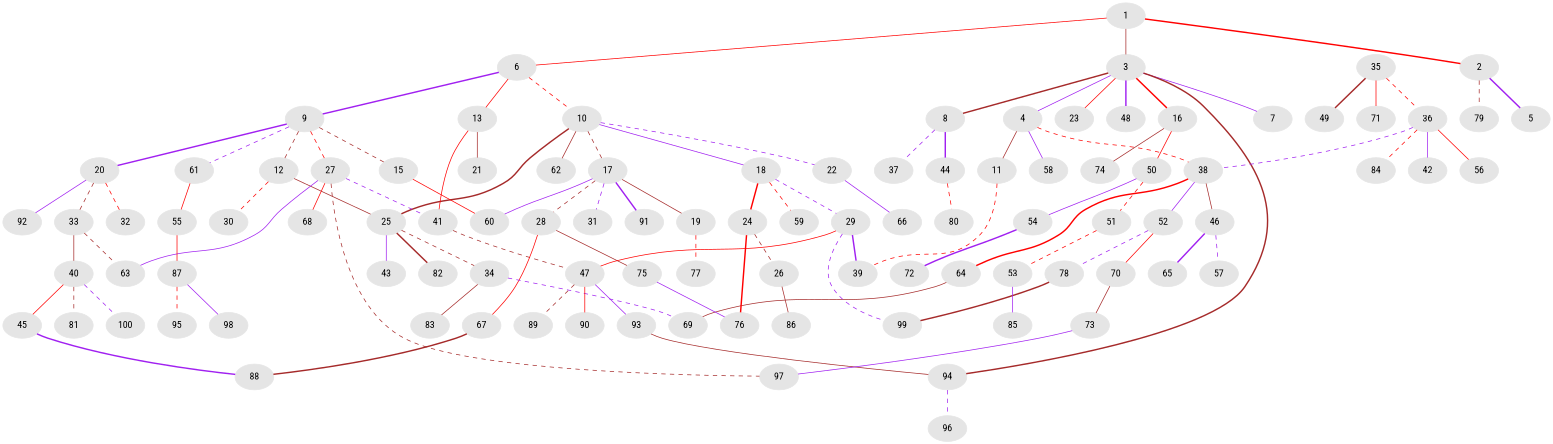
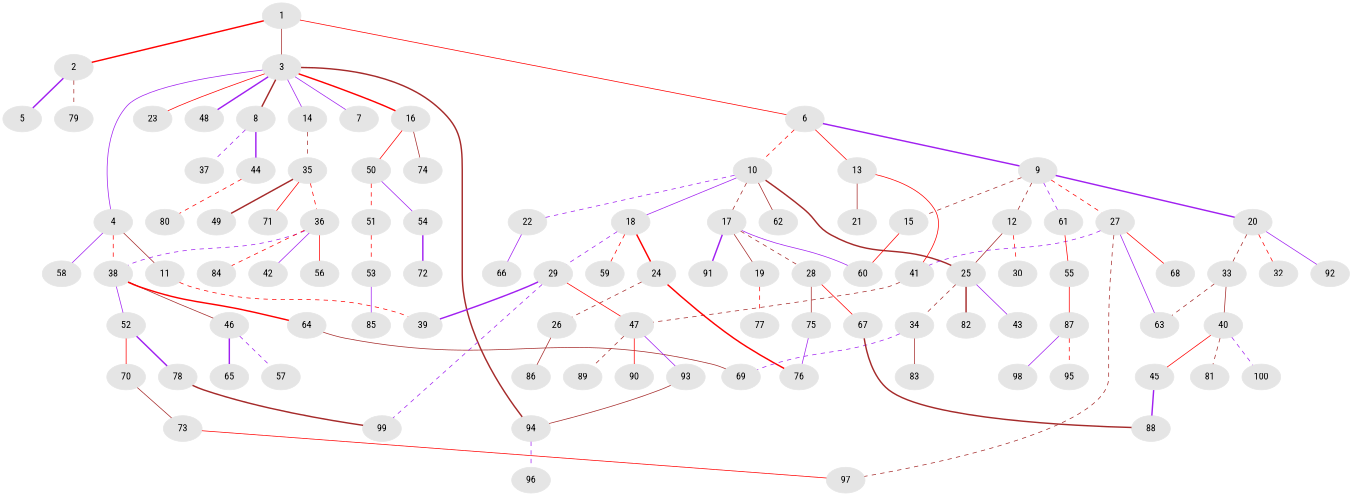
none -> (307, 119)
(593, 222) -> none
(1114, 248) -> (152, 351)
(936, 356) -> (514, 454)
